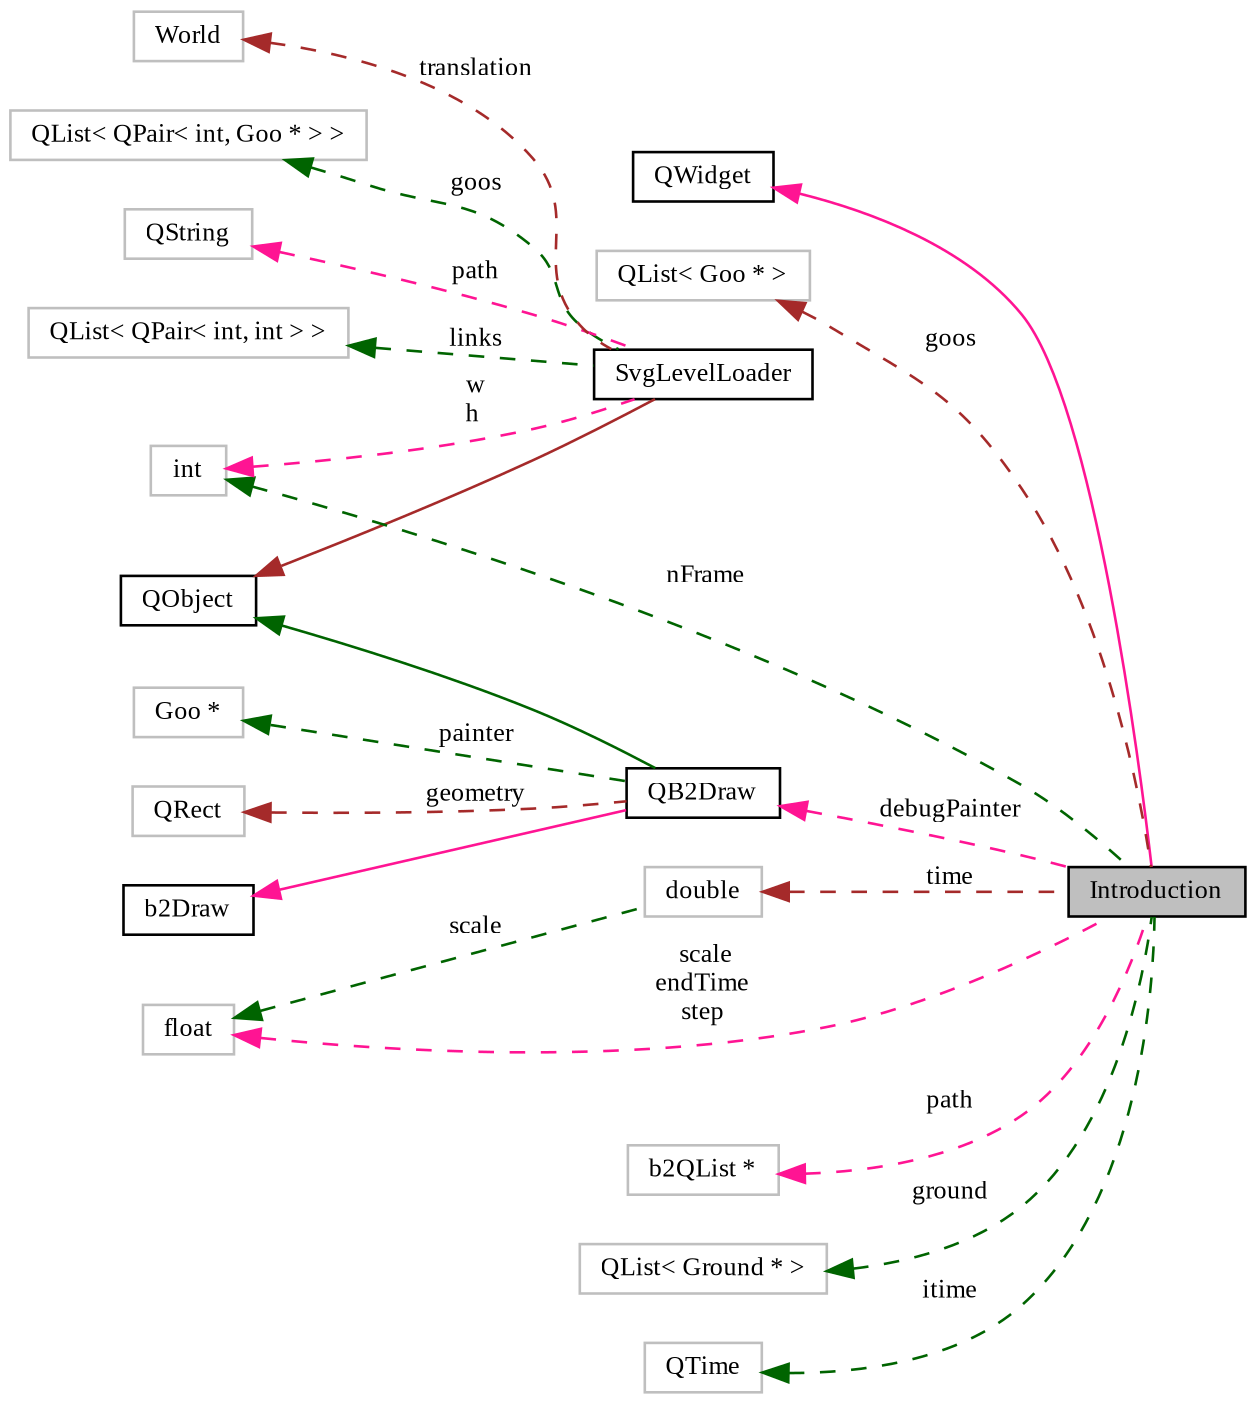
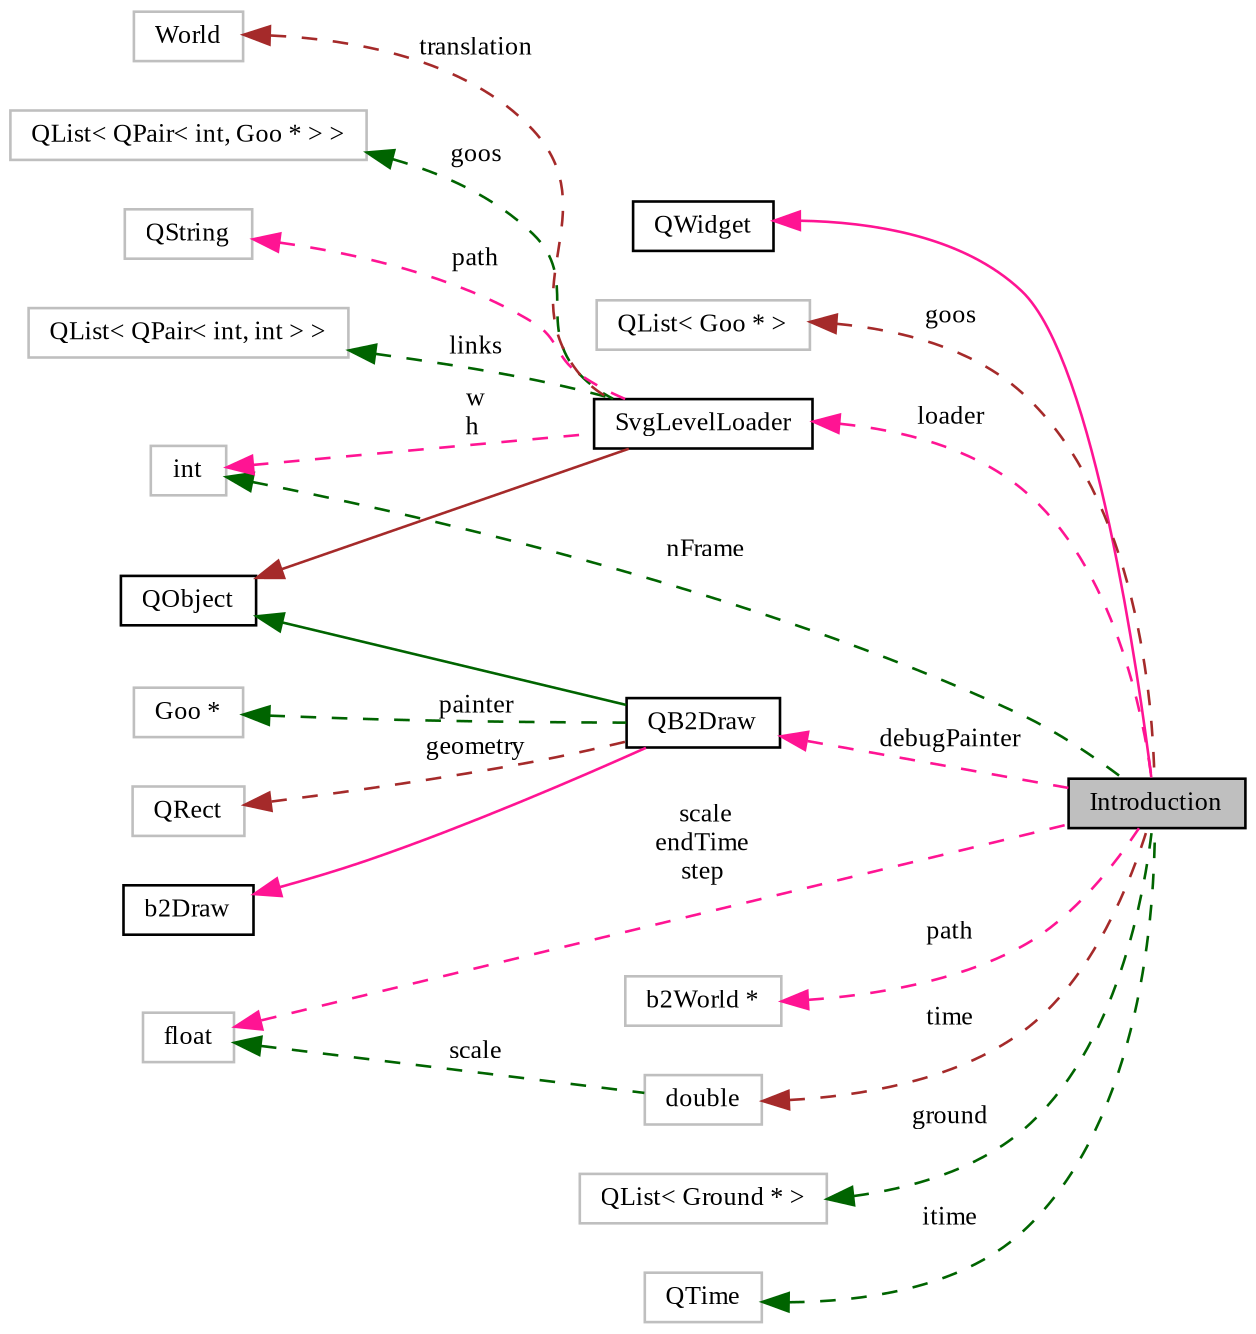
none -> (1065, 536)
(703, 1170) -> (703, 1001)
